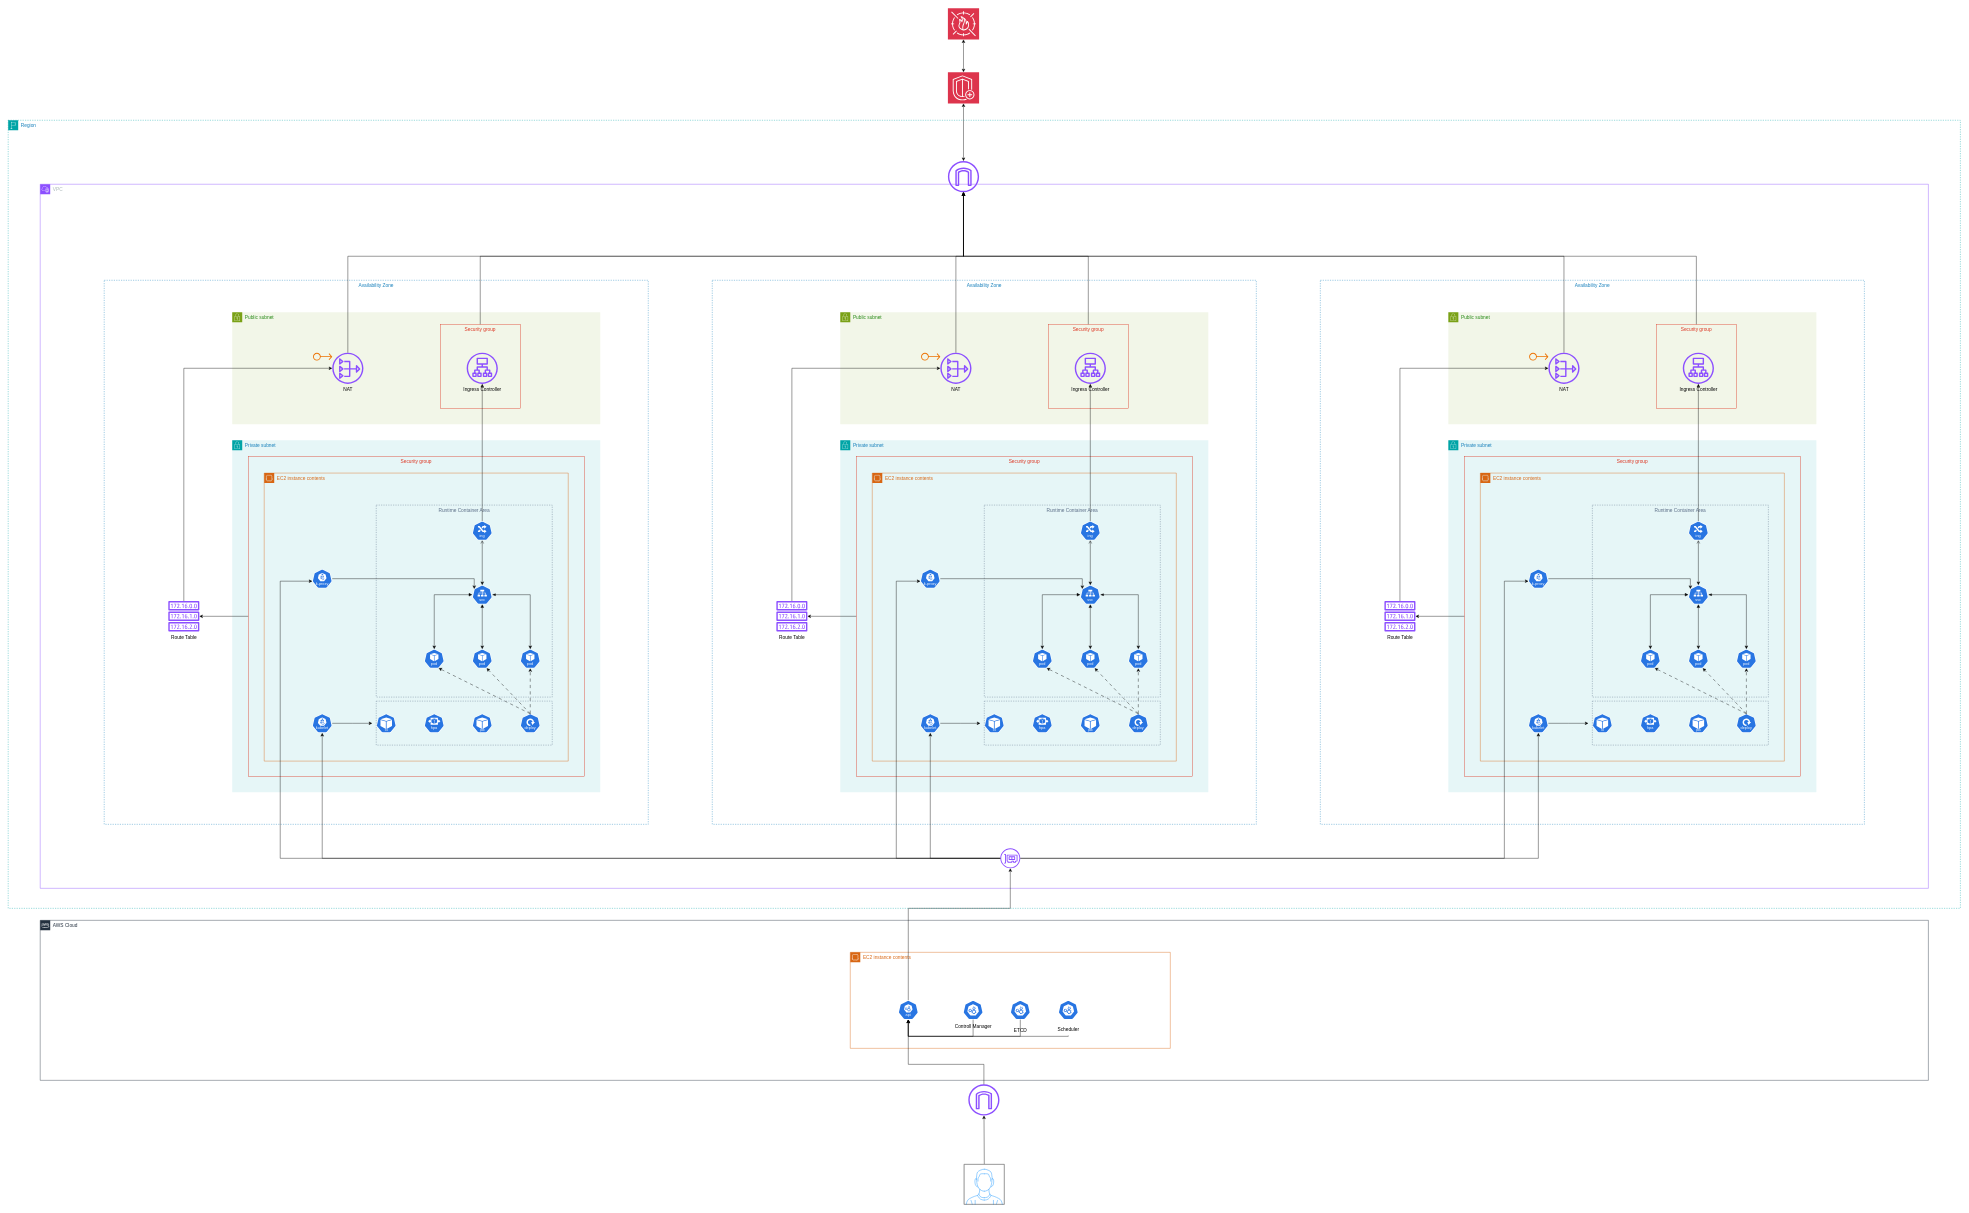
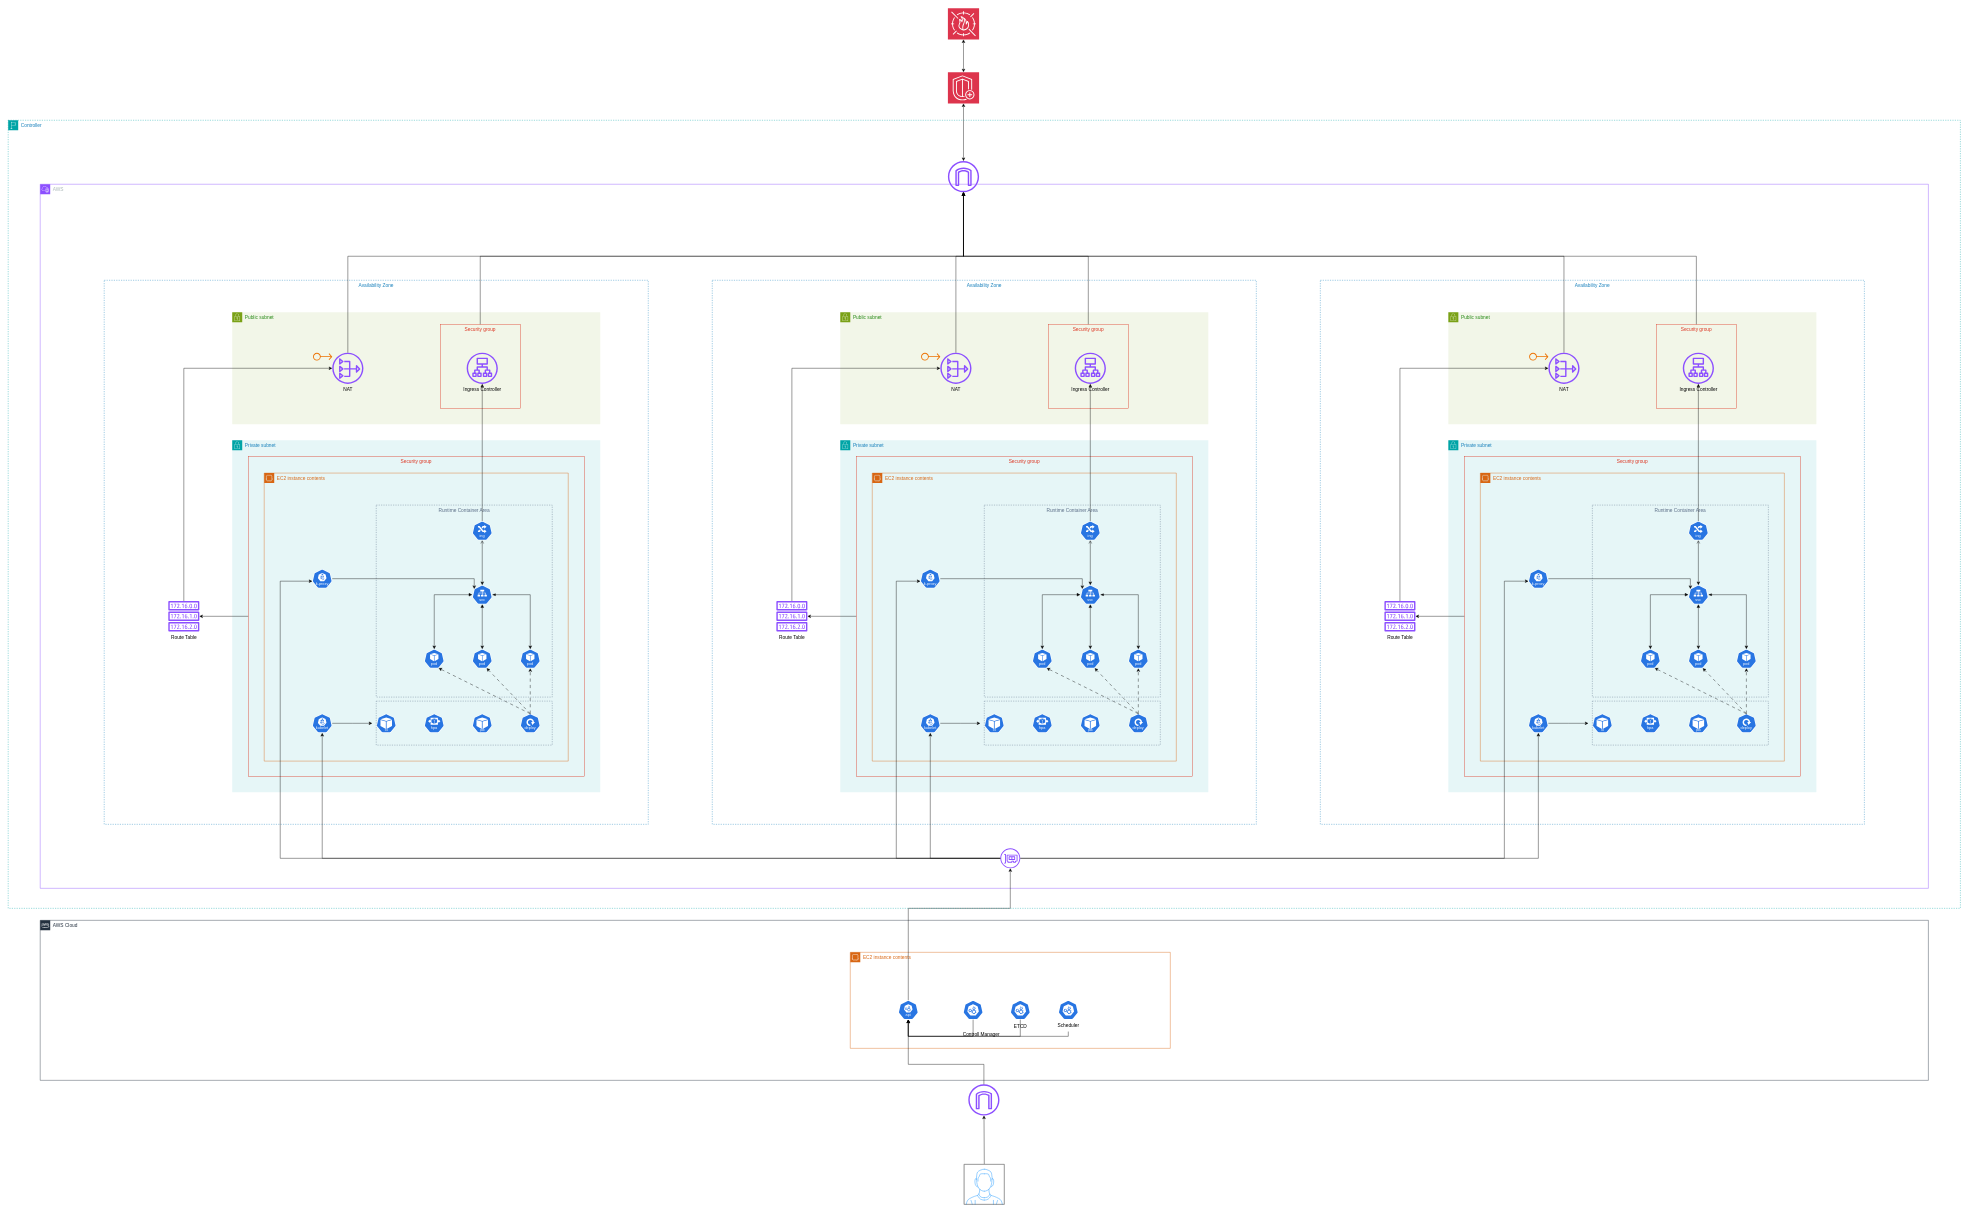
(28, 126) -> (33, 126)
(57, 190) -> (57, 190)
(973, 1026) -> (981, 1034)
(1068, 1029) -> (1068, 1025)
(1020, 1030) -> (1020, 1026)
